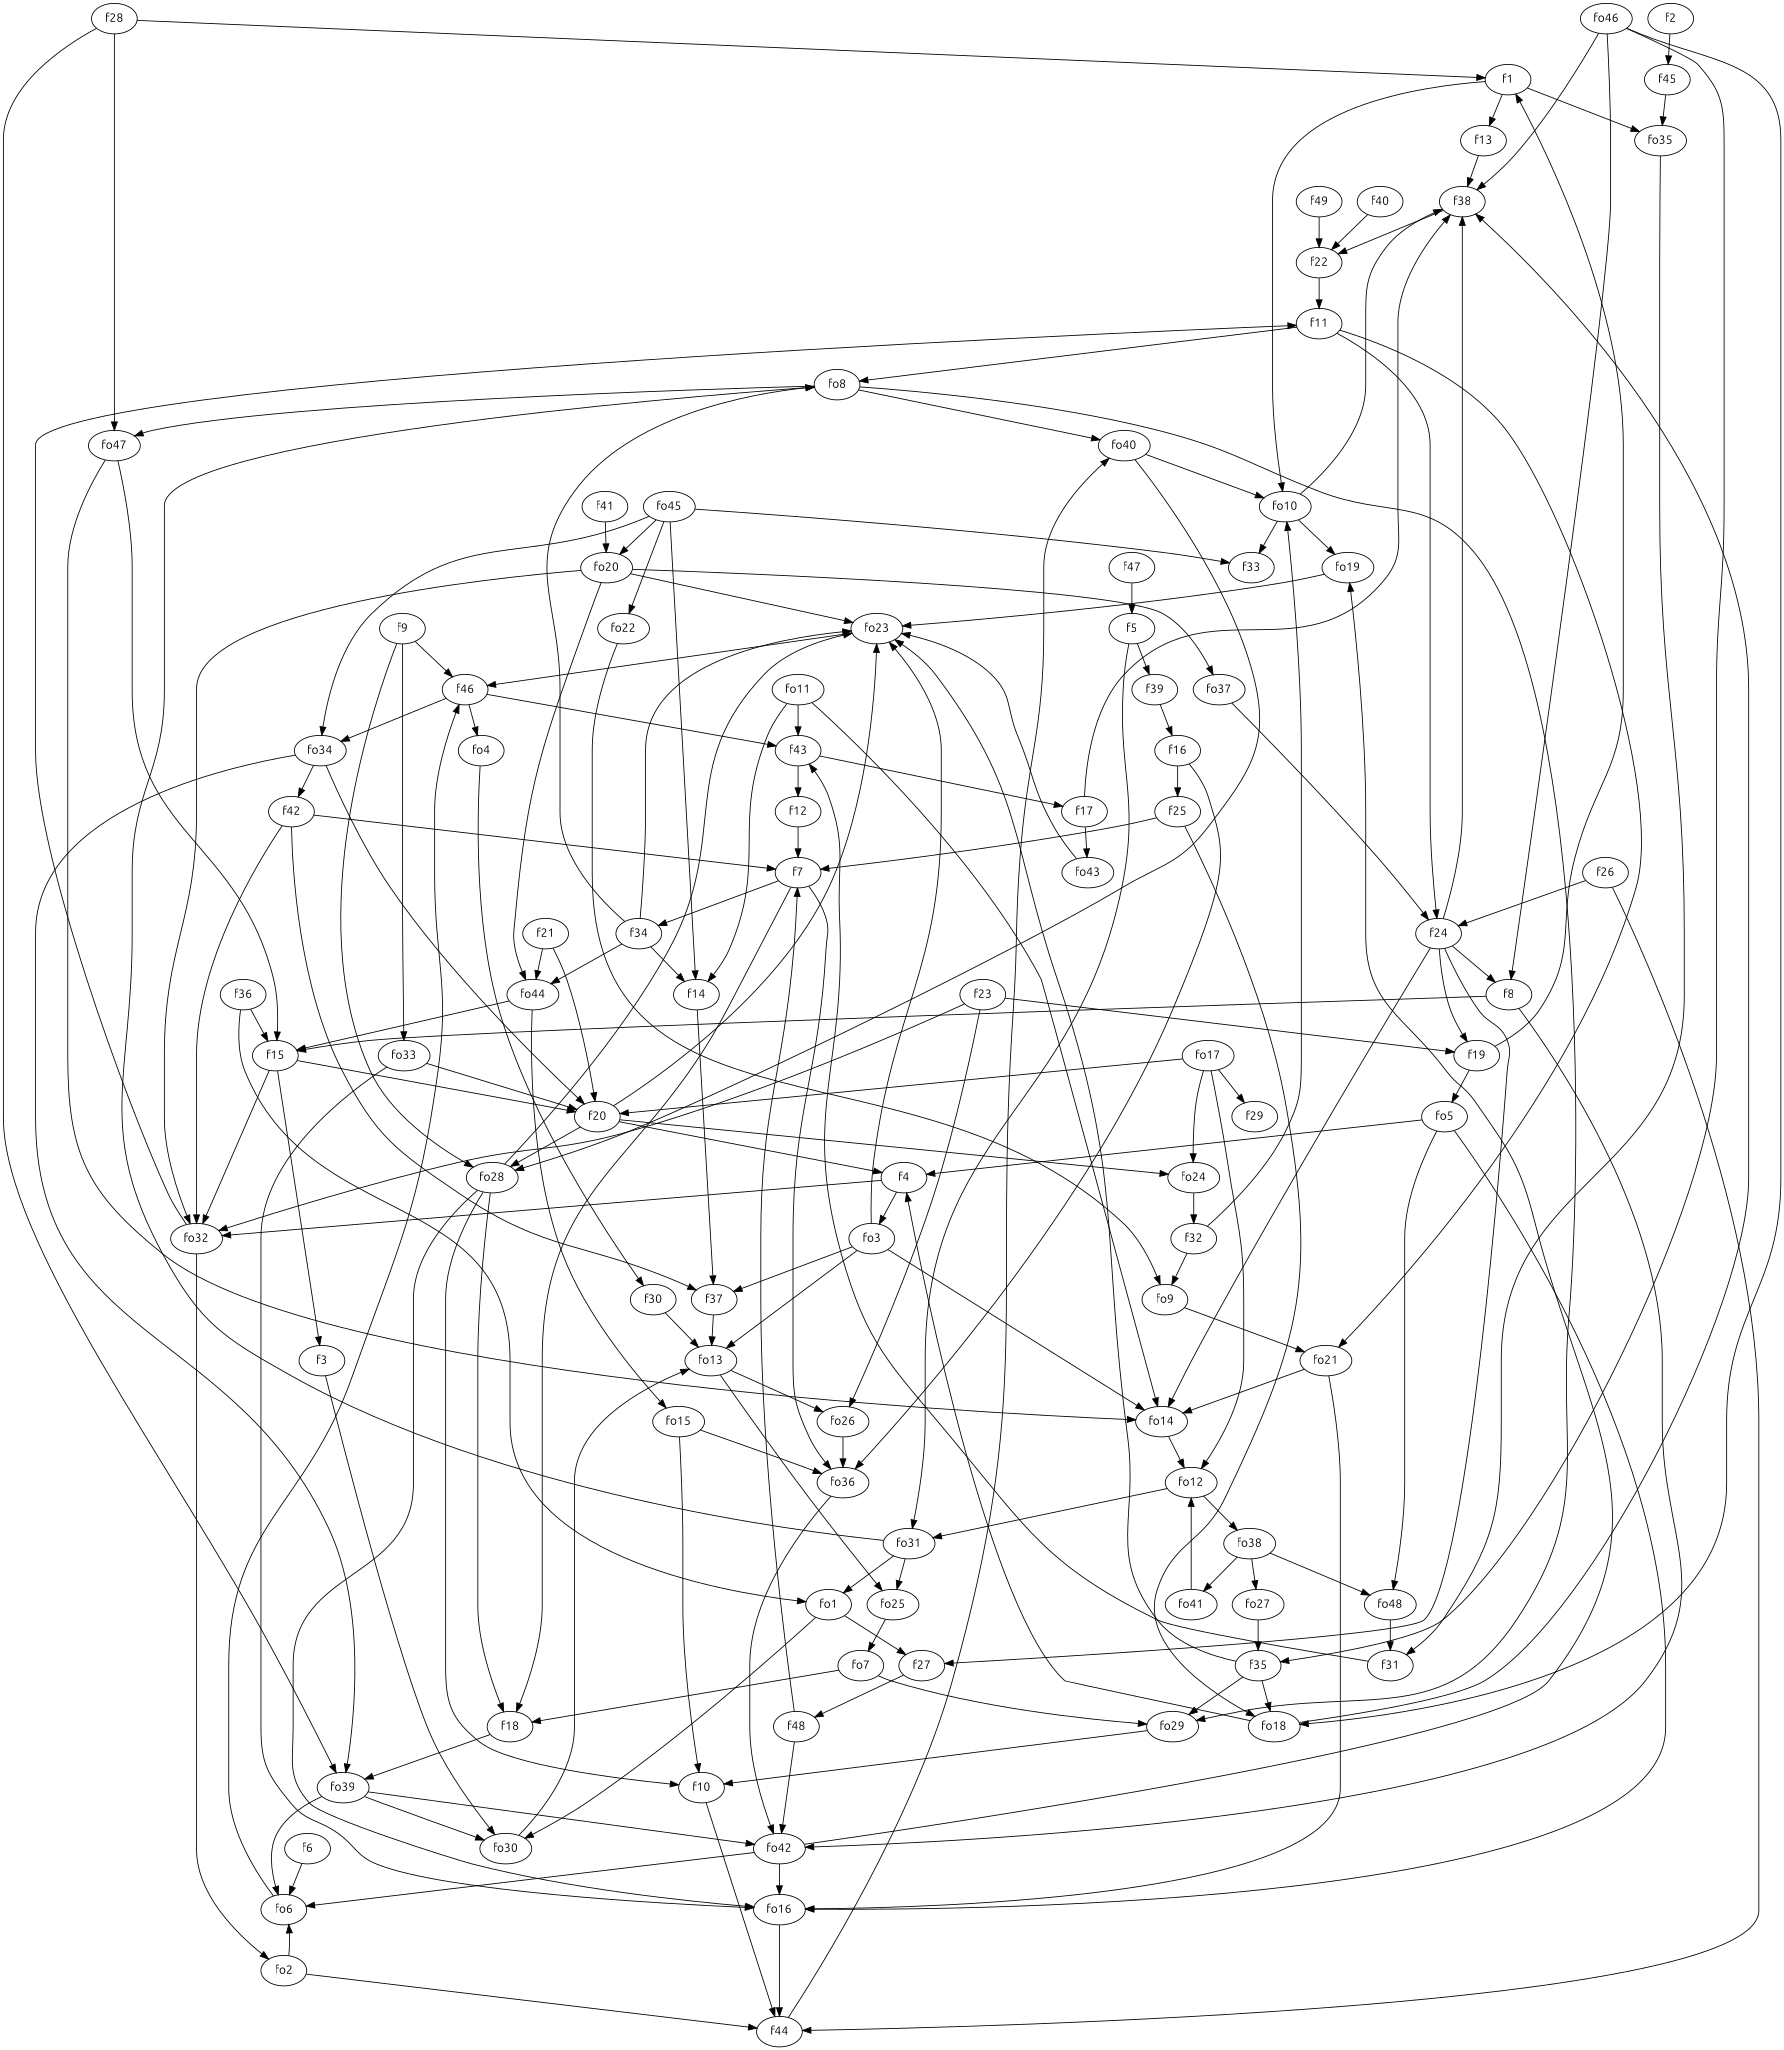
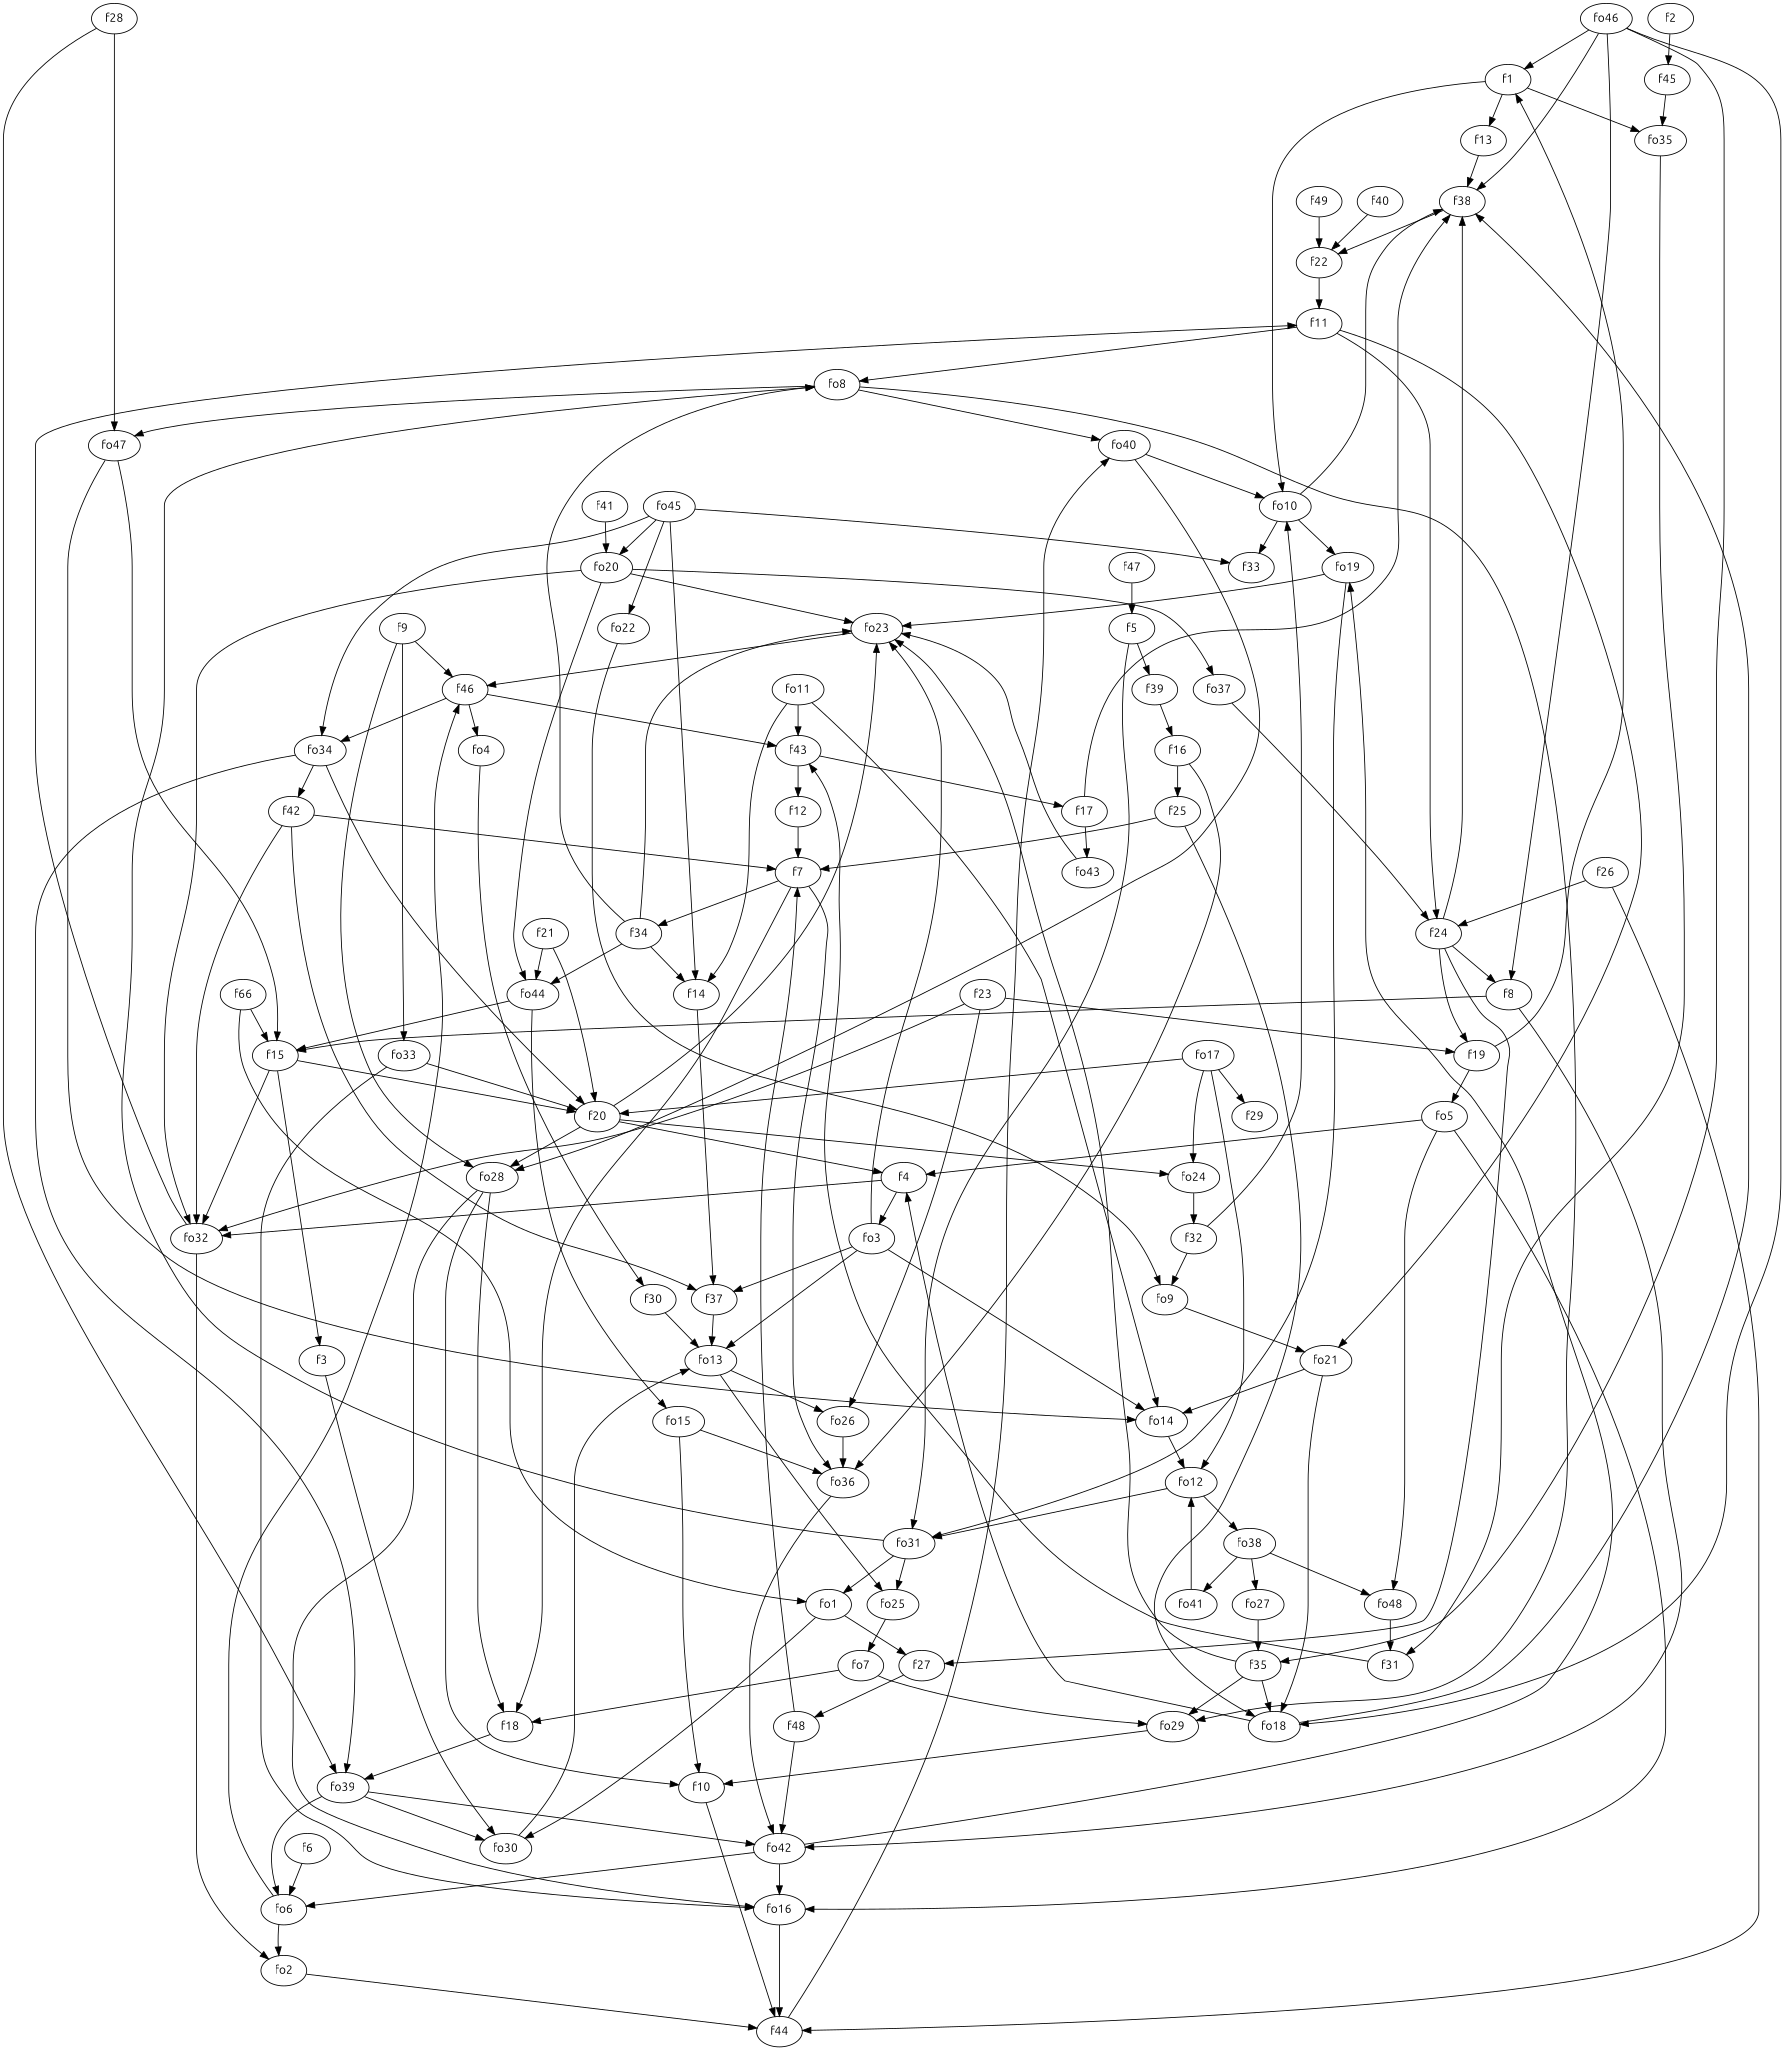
(807, 49) -> (1560, 47)
(679, 927) -> none
(243, 995) -> (243, 995)
(1304, 1160) -> none
none -> (1331, 1166)
(1293, 1842) -> (1308, 1541)
(289, 1944) -> (278, 1936)
